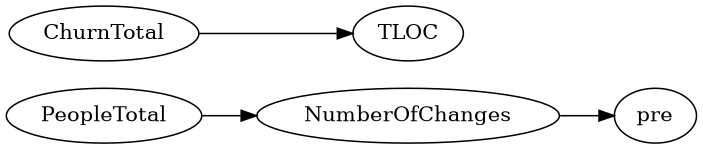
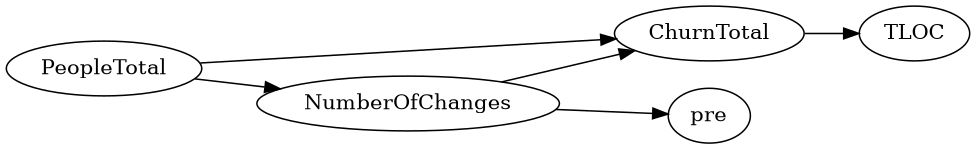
none -> (400, 51)
none -> (561, 68)
